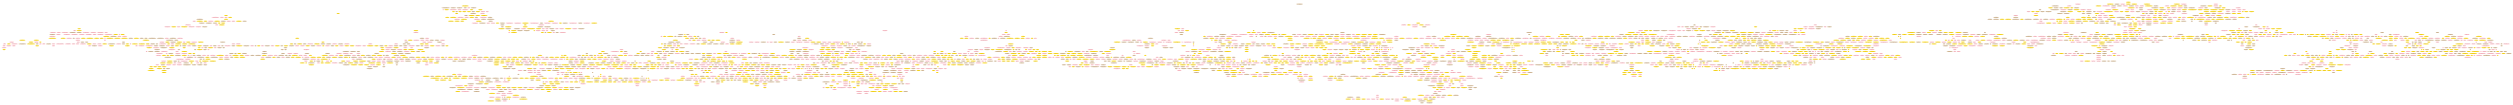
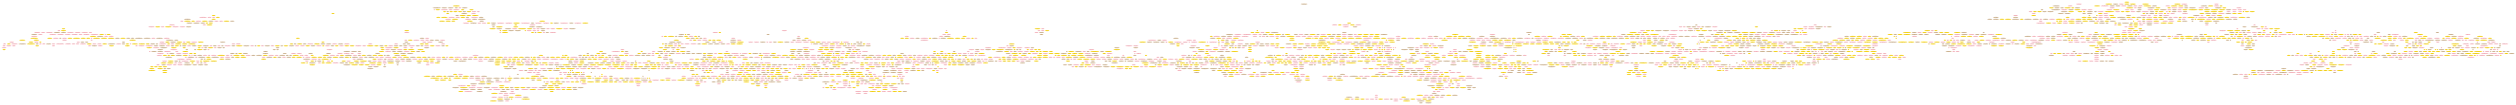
none -> (1226, 65)
